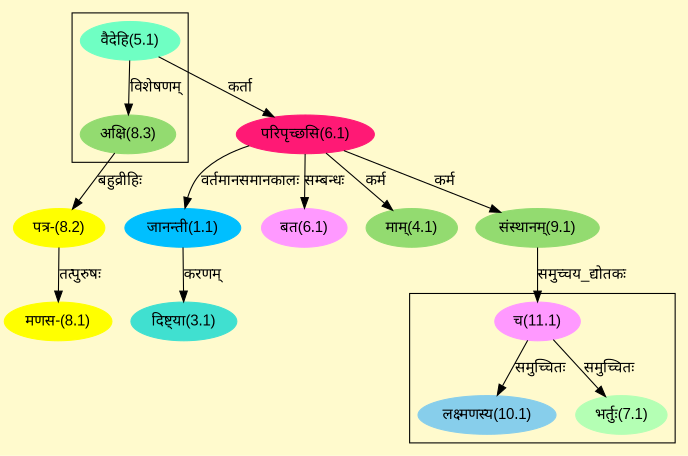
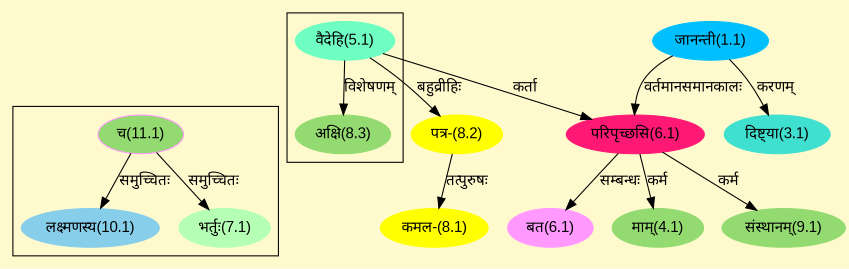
(211, 164) -> (647, 75)
(97, 177) -> (396, 77)
(538, 269) -> none
(58, 321) -> (434, 228)
(538, 321) -> (141, 134)
